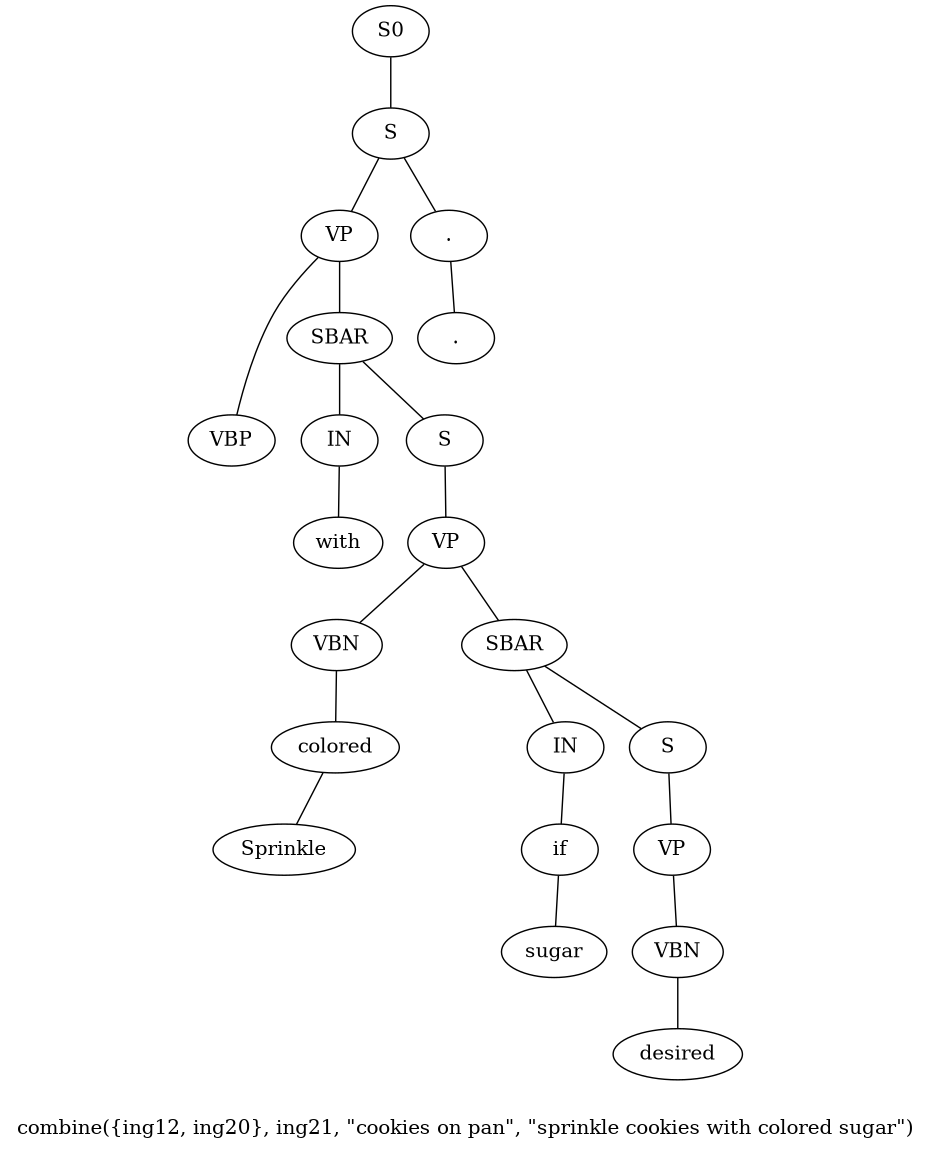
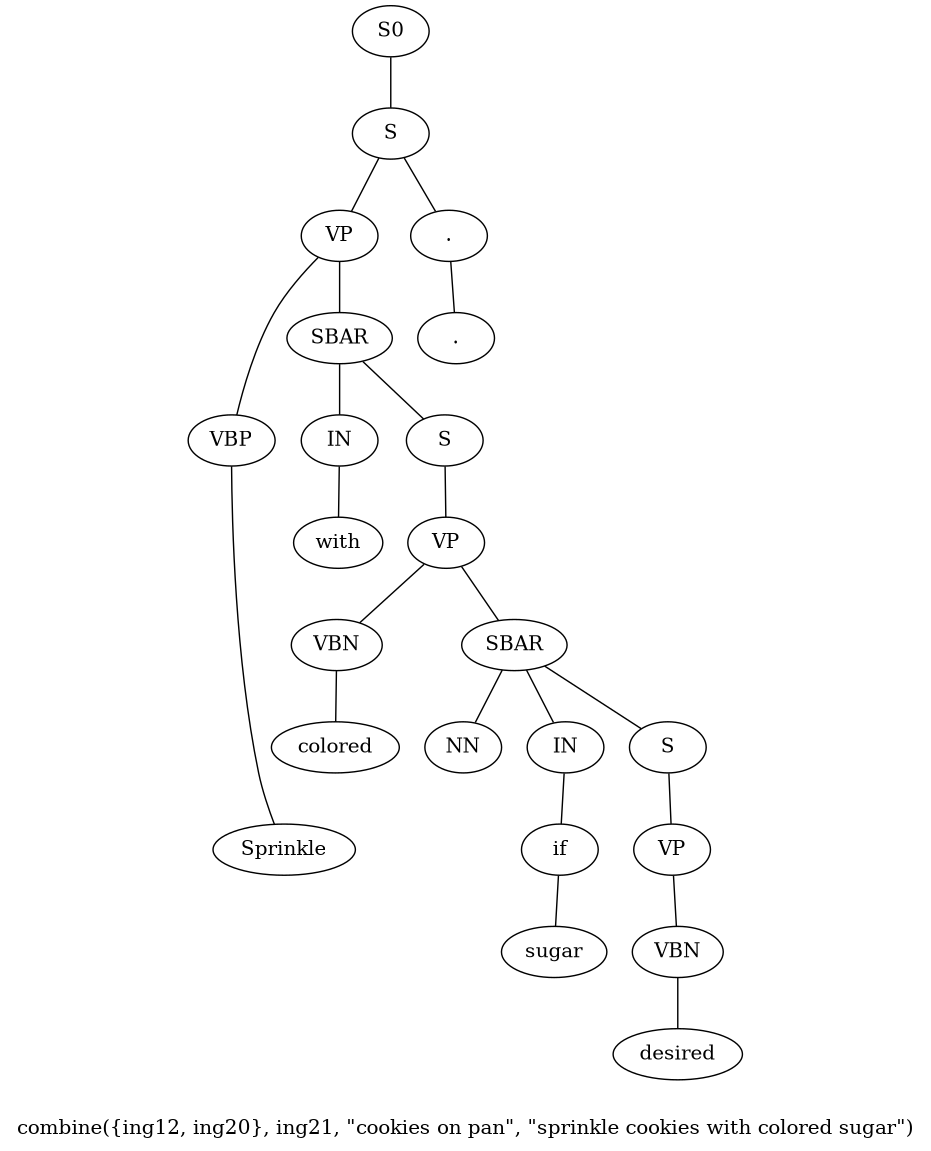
none -> (463, 747)
(310, 799) -> (241, 647)
